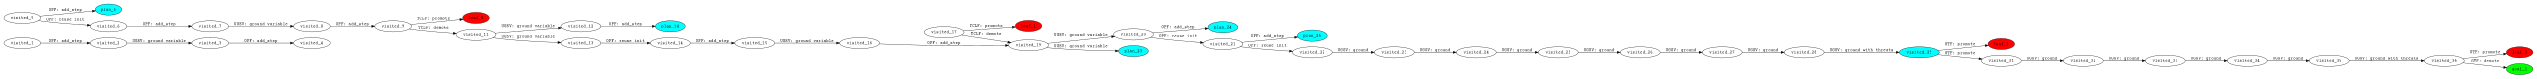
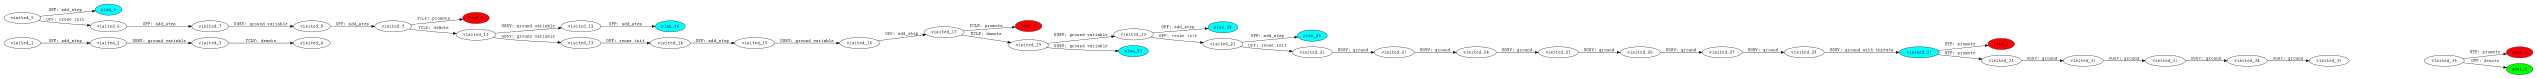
(261, 41) -> (261, 41)
(942, 45) -> (900, 38)
(2385, 61) -> none
